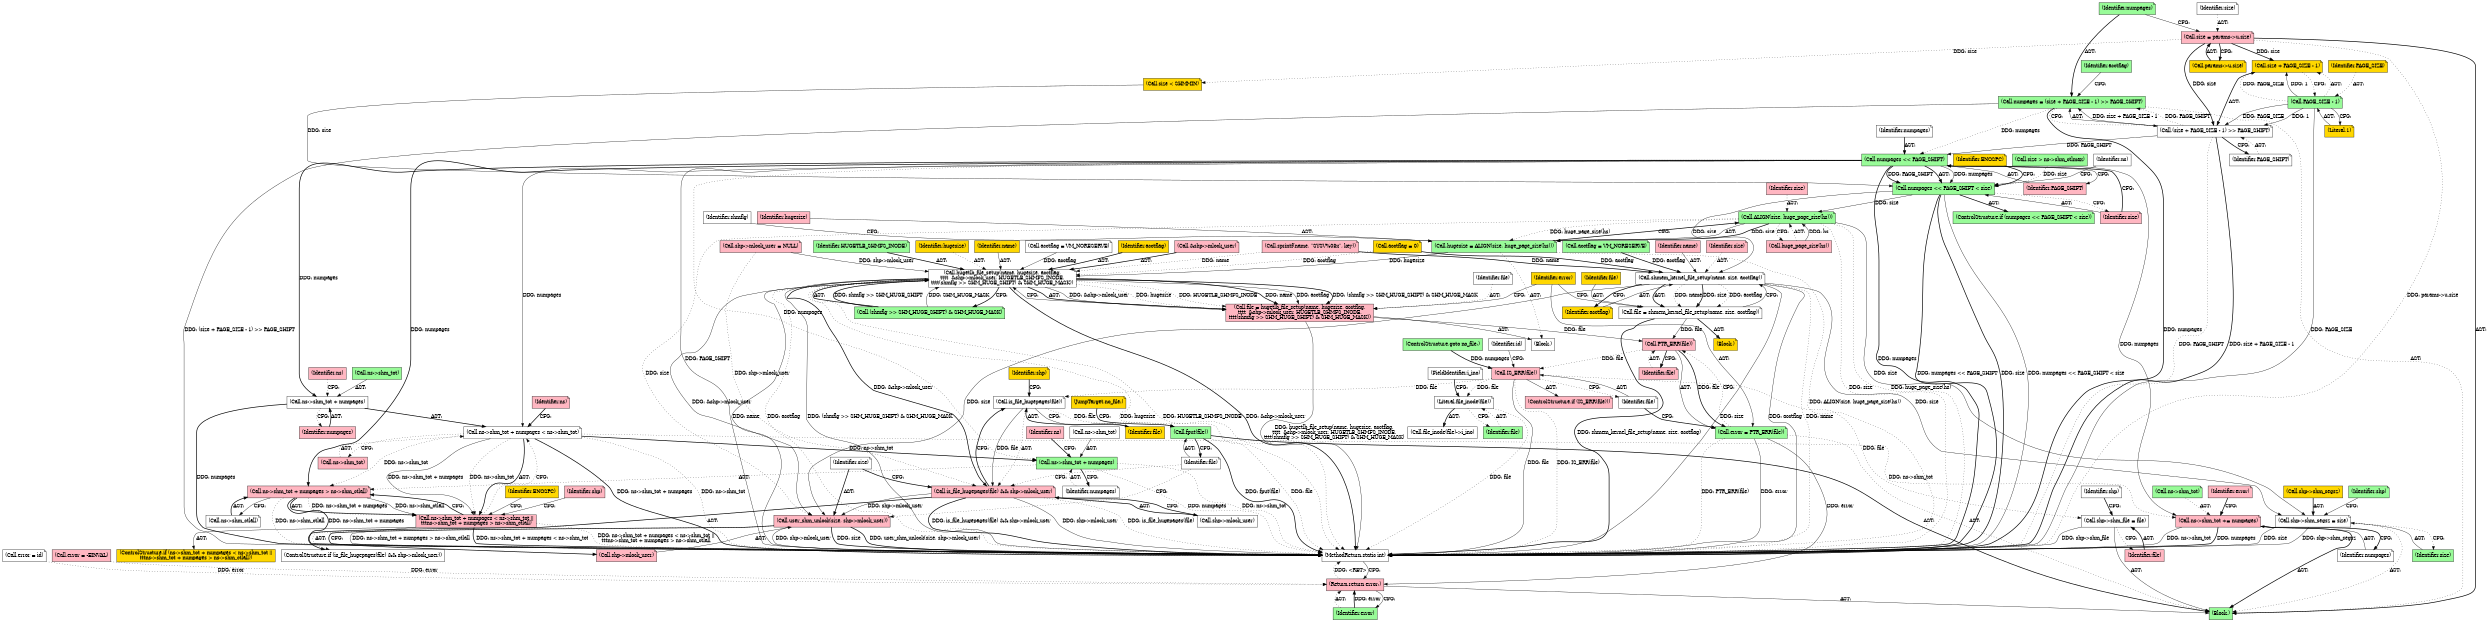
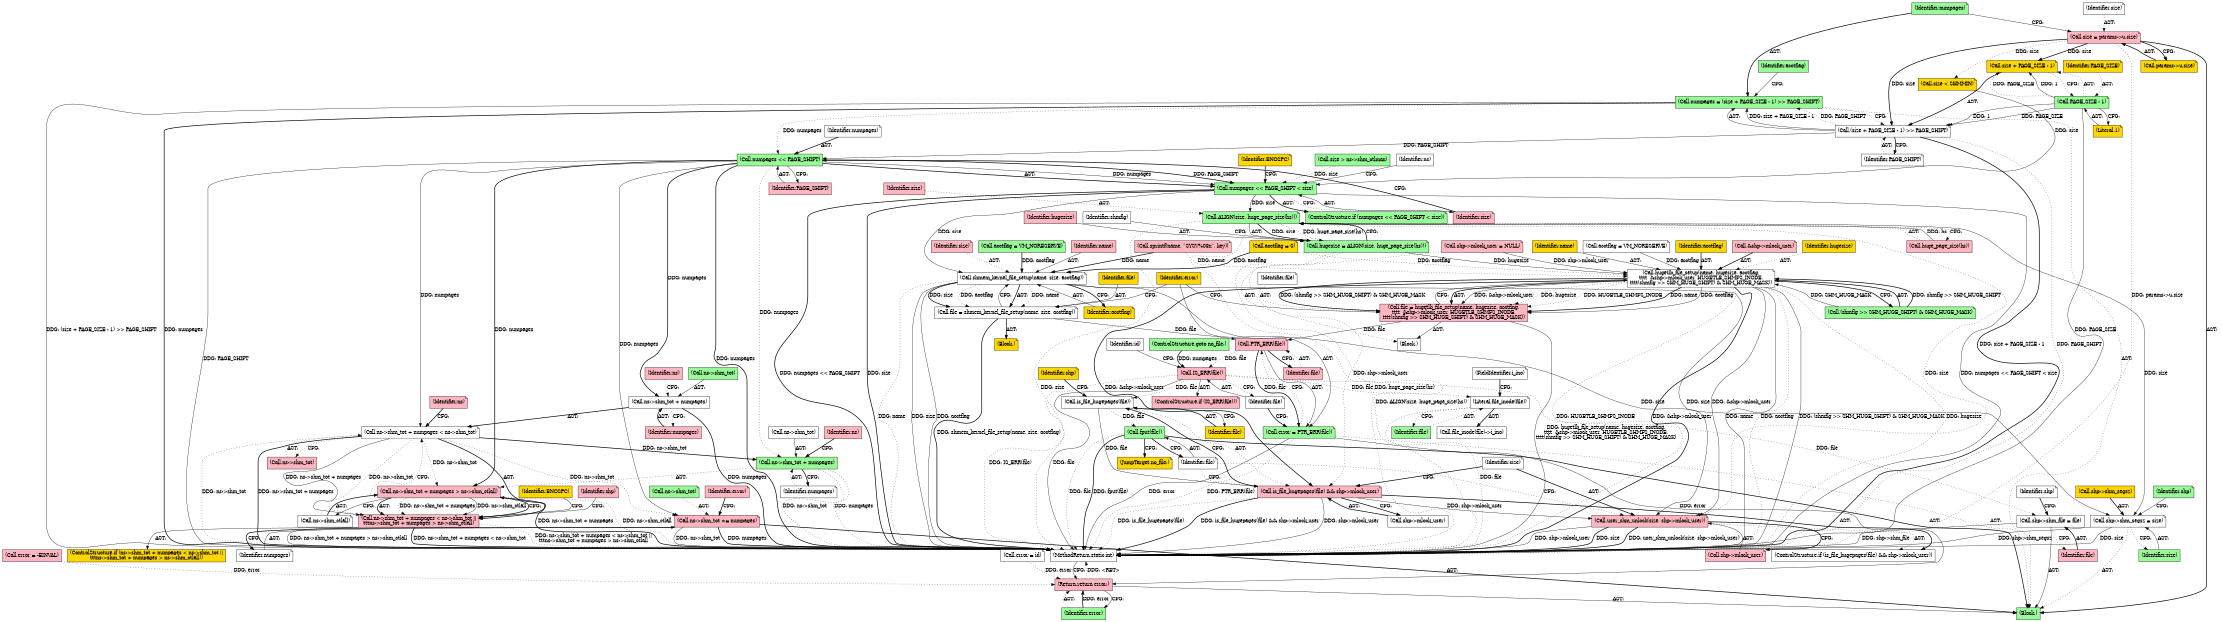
(862, 247) -> none
(1129, 424) -> (1145, 446)
